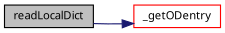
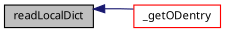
(108, 24) -> (119, 9)
